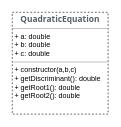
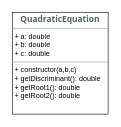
(60, 63) -> (60, 63)
